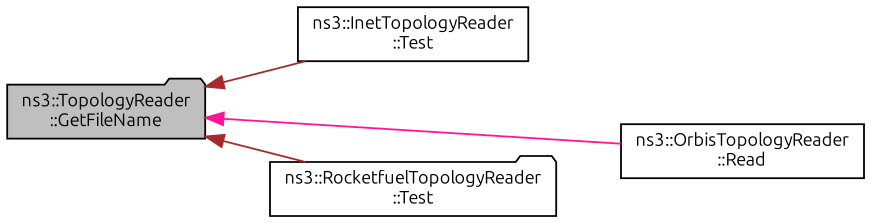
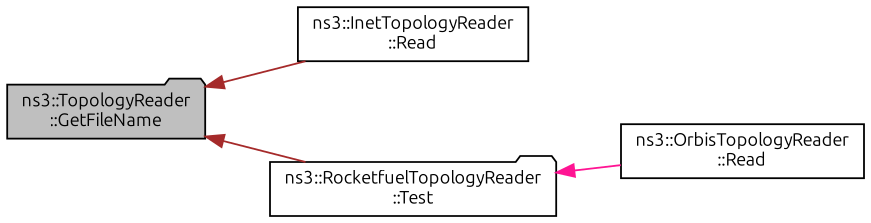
(413, 34) -> (413, 34)
(422, 131) -> (598, 168)
